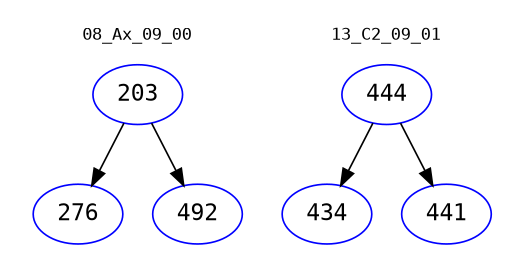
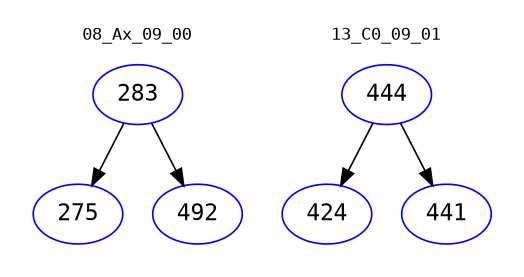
(387, 36) -> (387, 36)
(138, 95) -> (138, 95)
(78, 214) -> (78, 214)
(327, 214) -> (327, 214)
